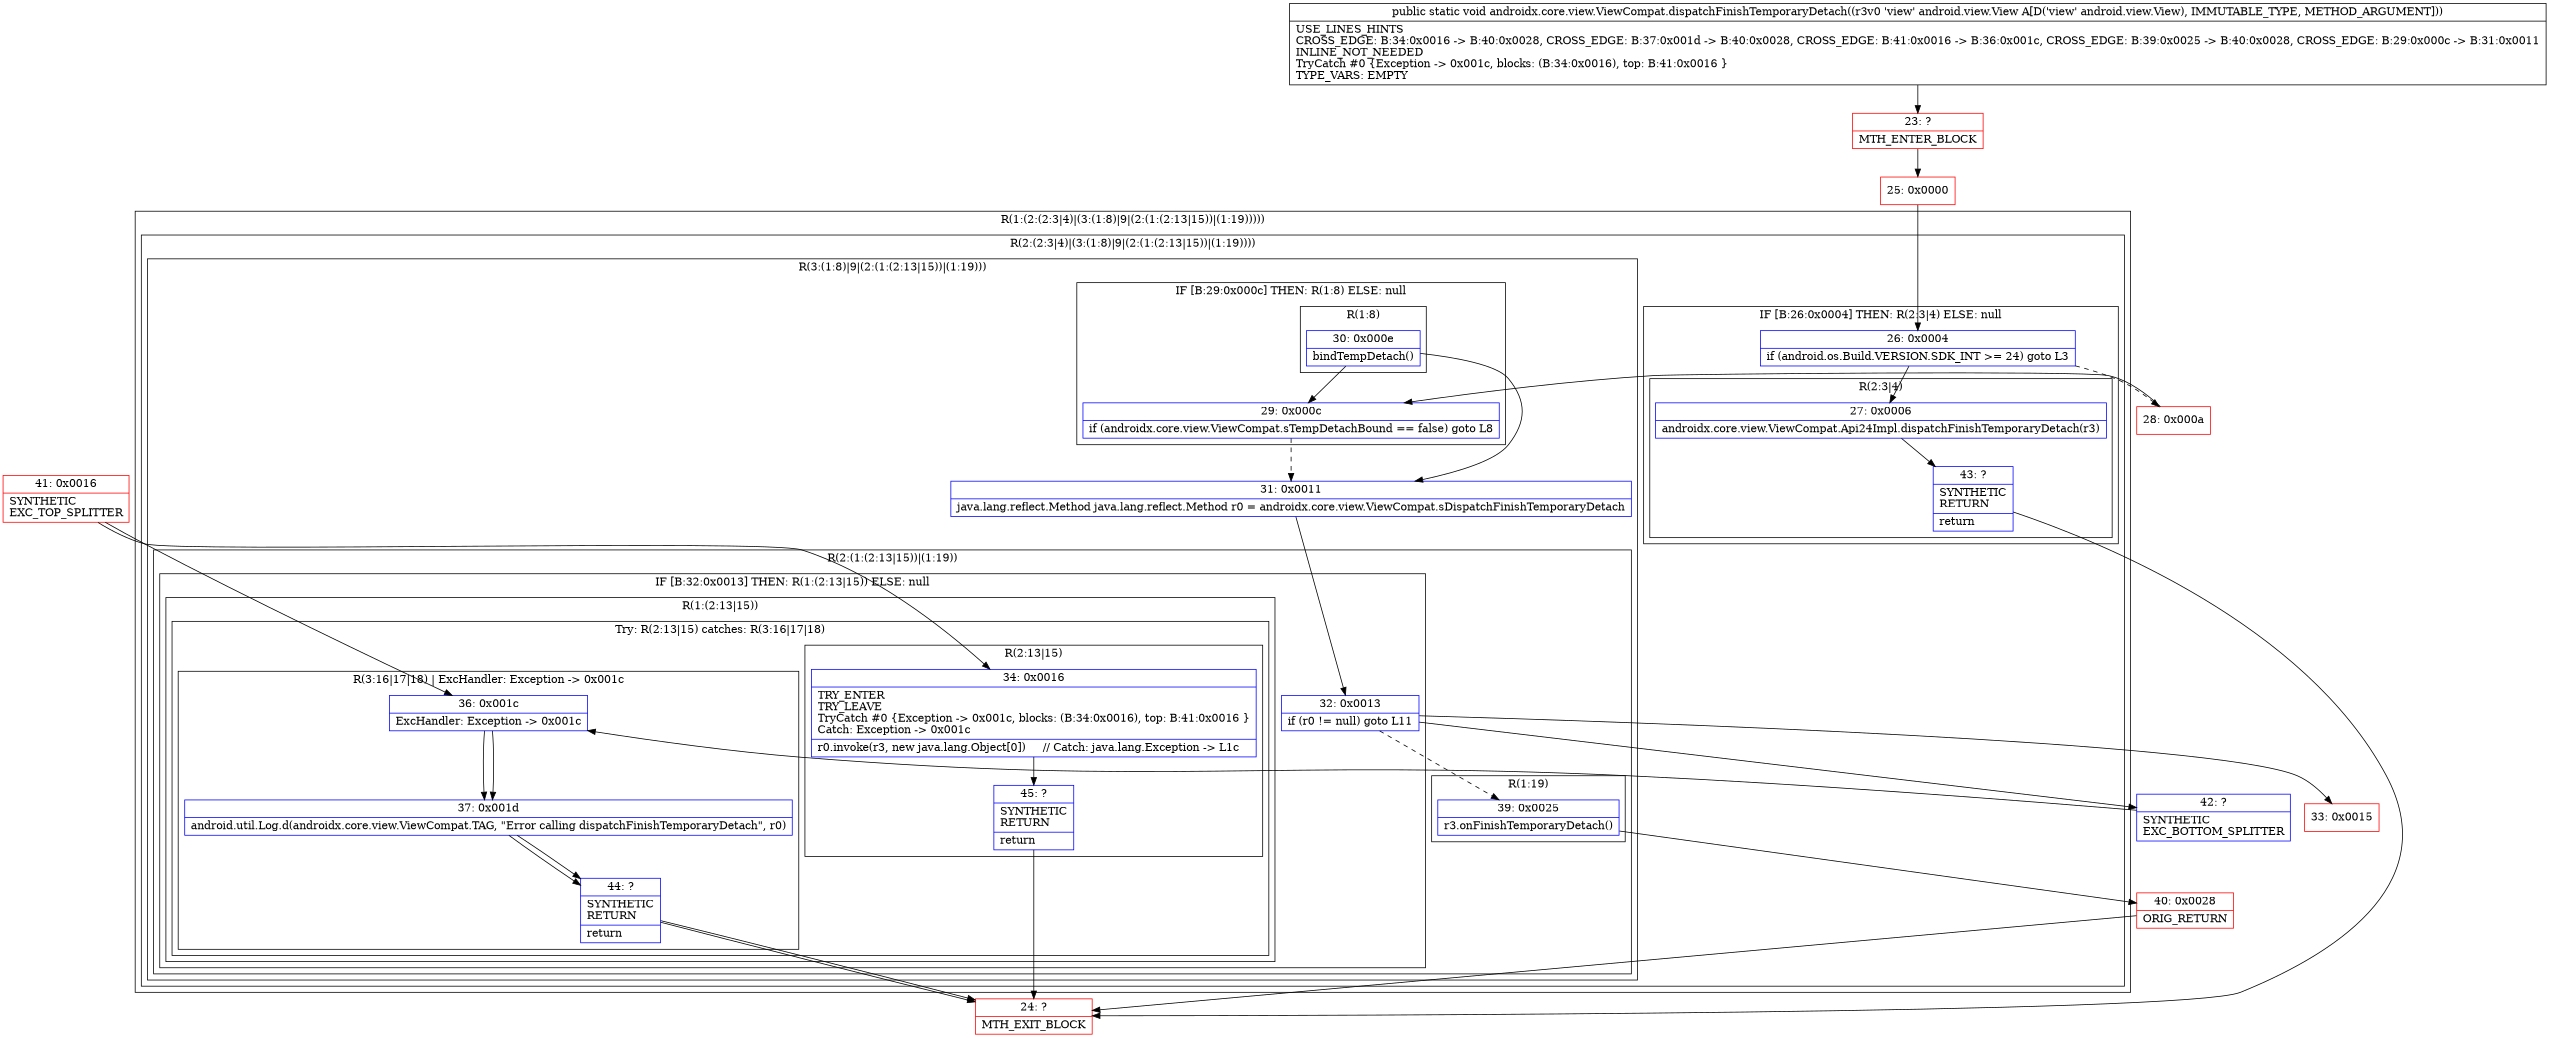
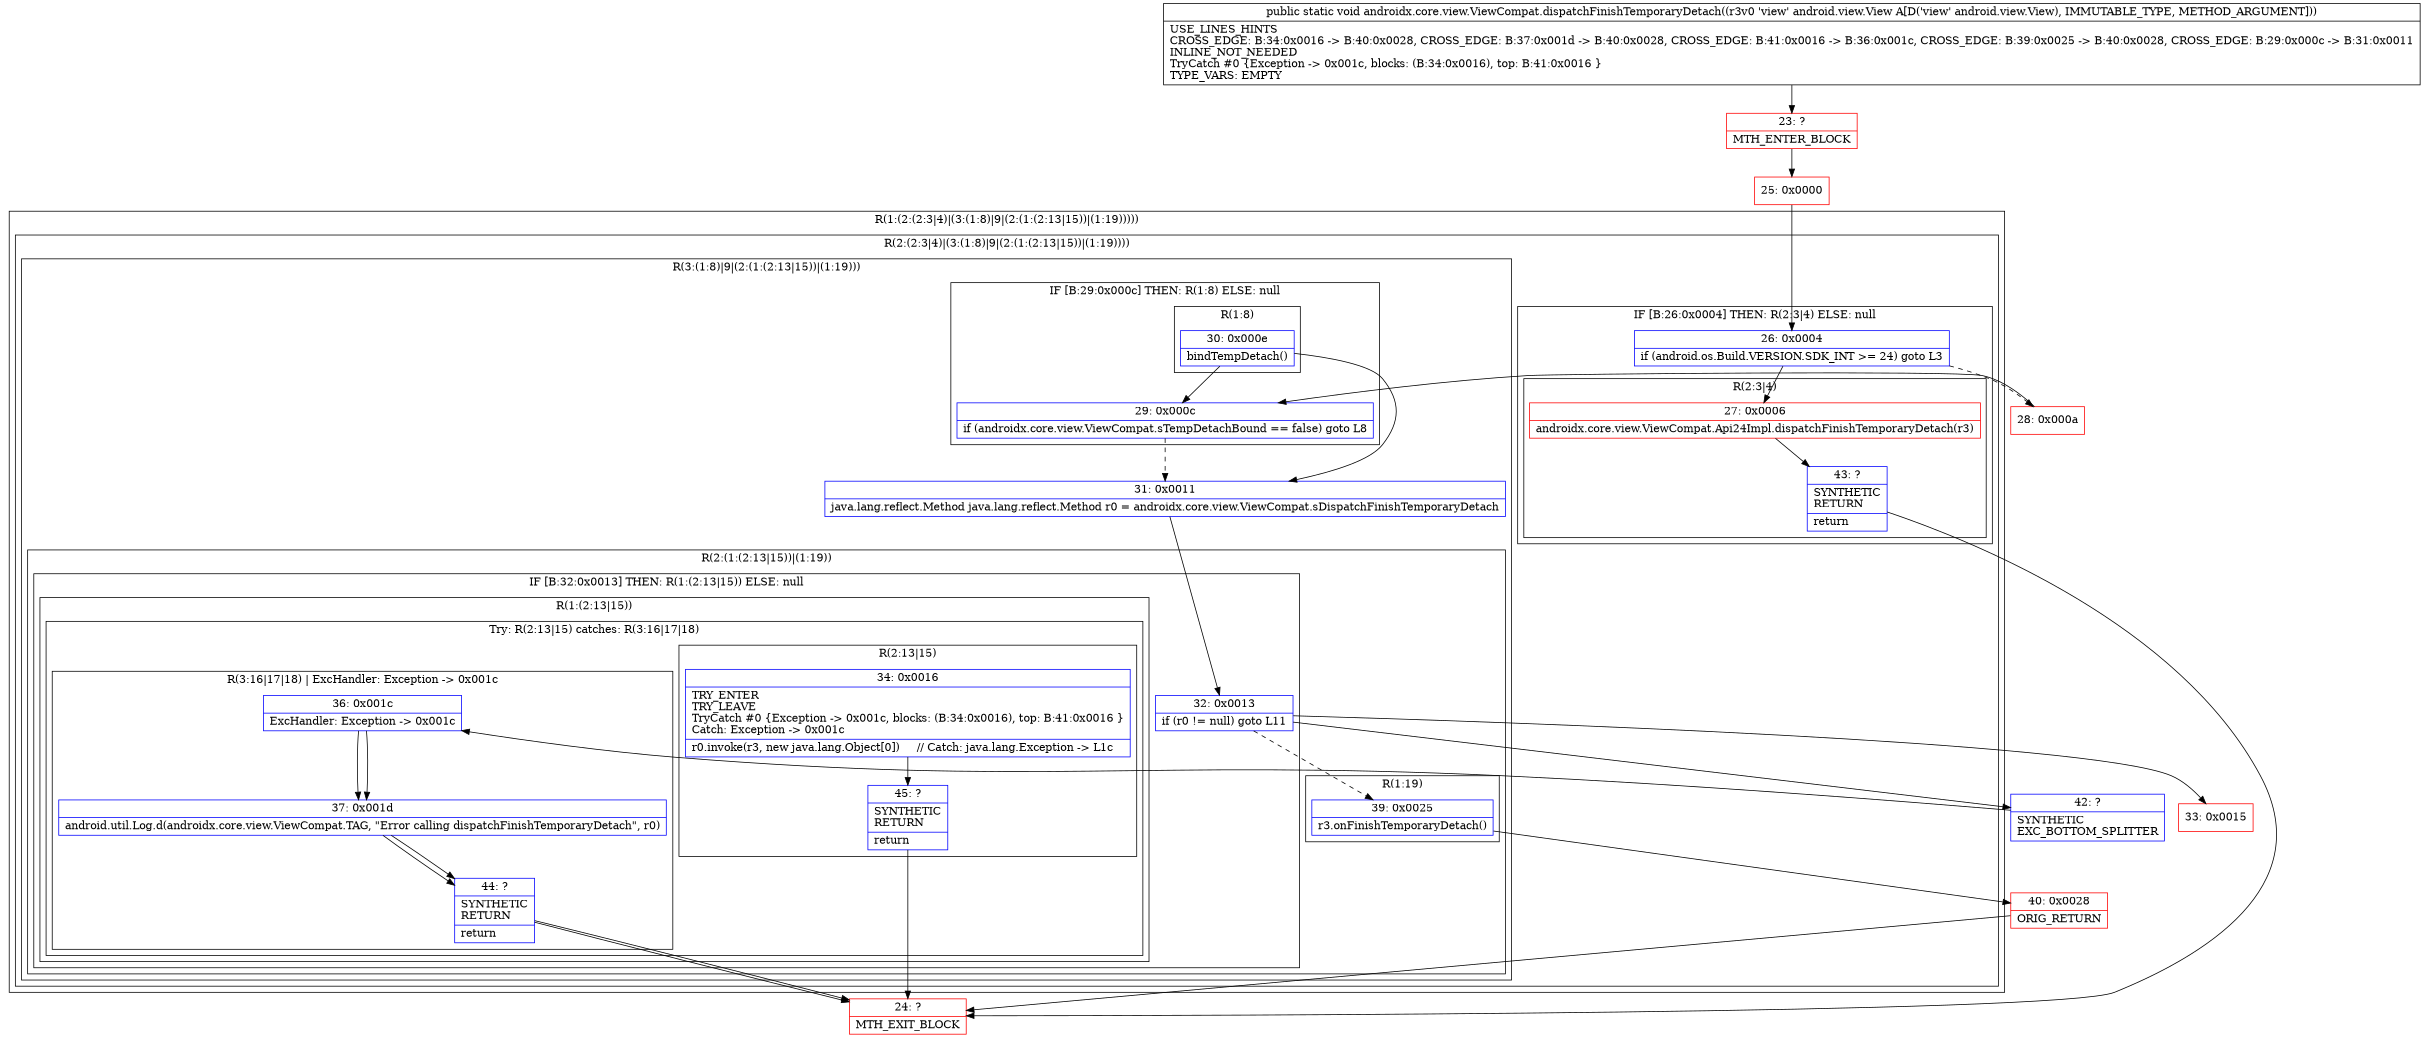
(1881, 421) -> (1755, 421)
(66, 499) -> none
